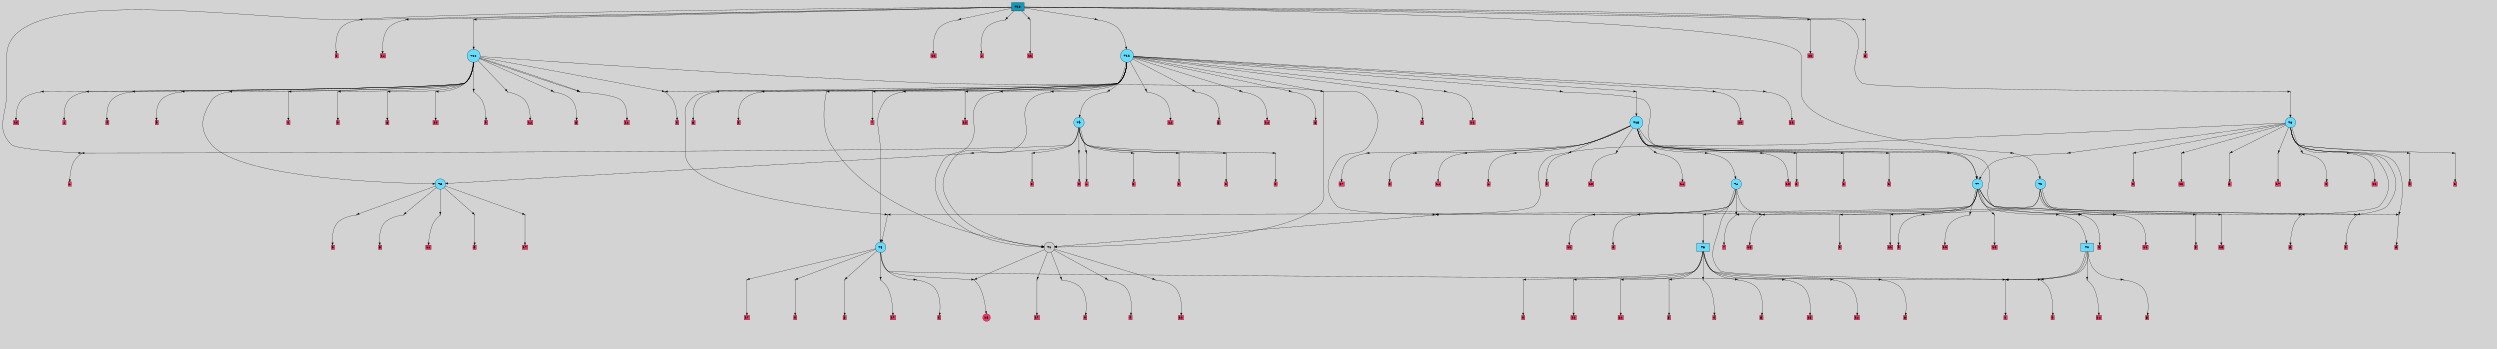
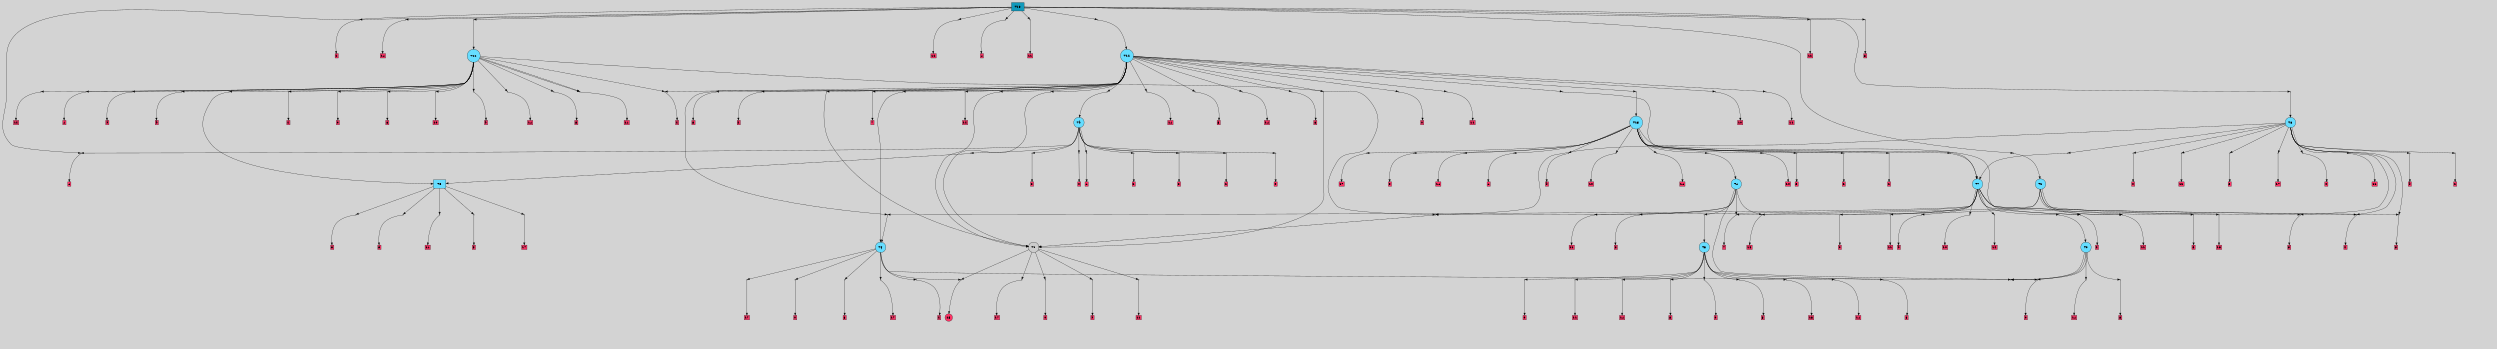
(440, 184) -> (440, 184)
(1703, 247) -> (1704, 247)
(2087, 247) -> (2086, 247)
(2006, 318) -> none
